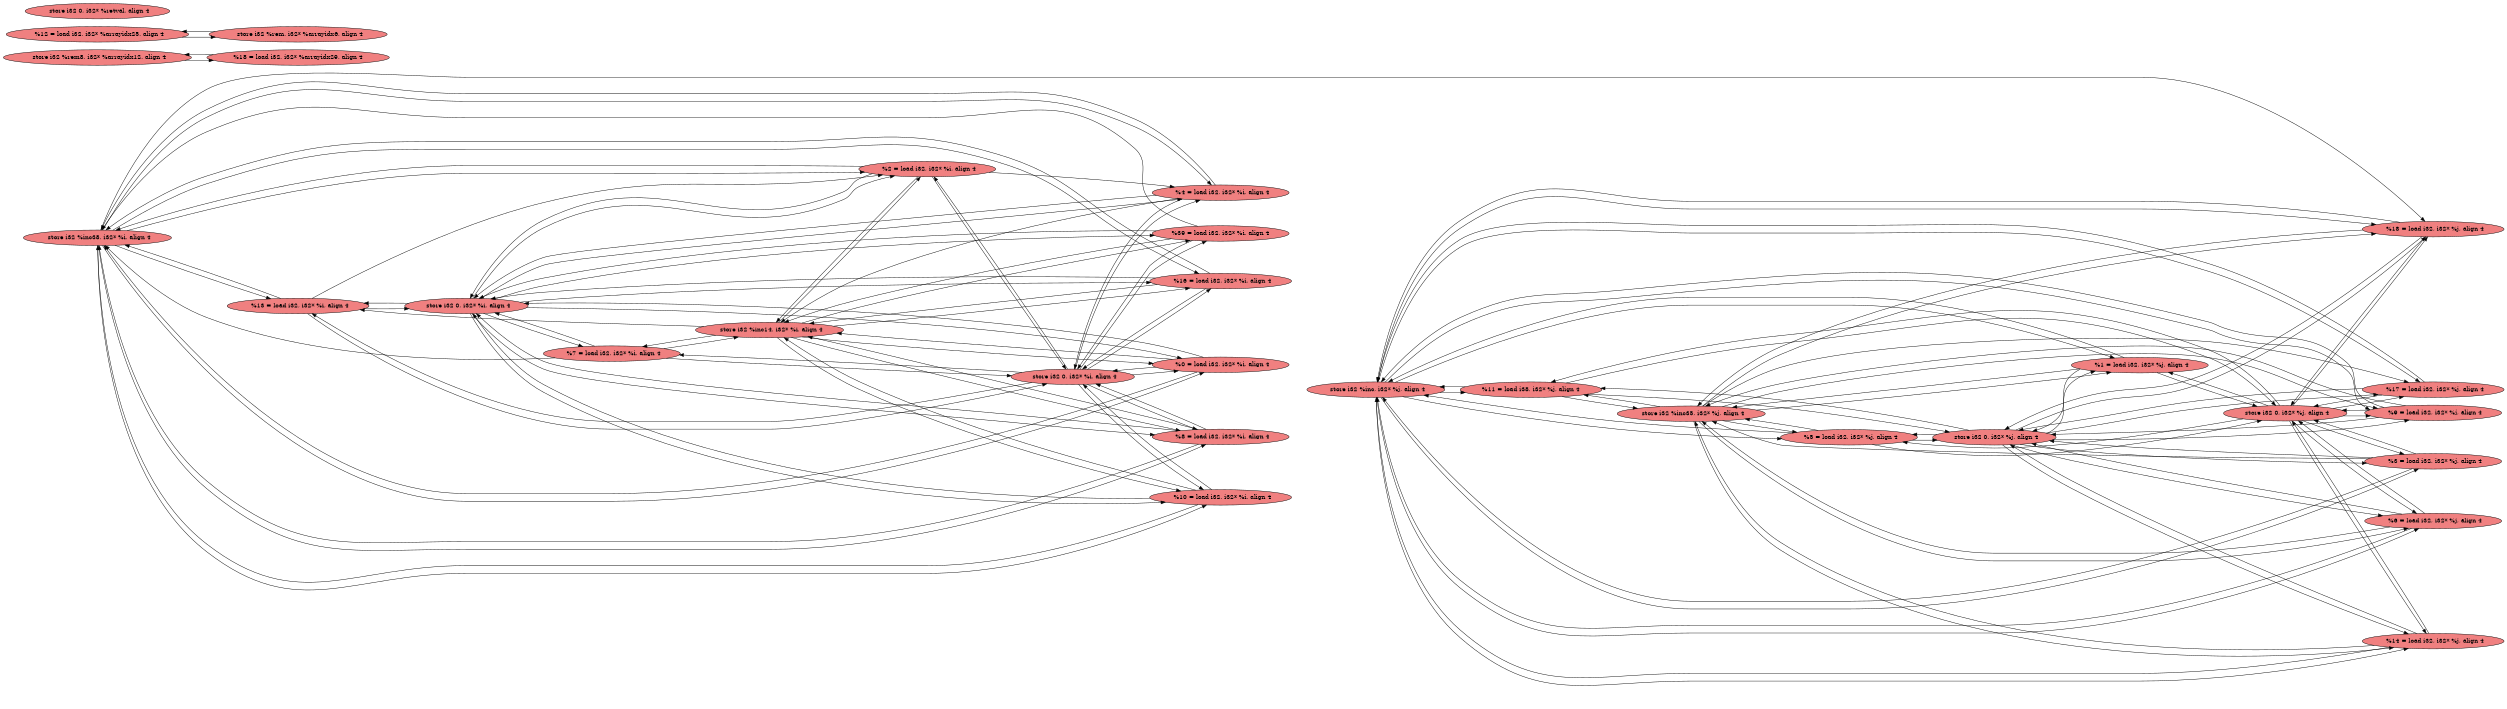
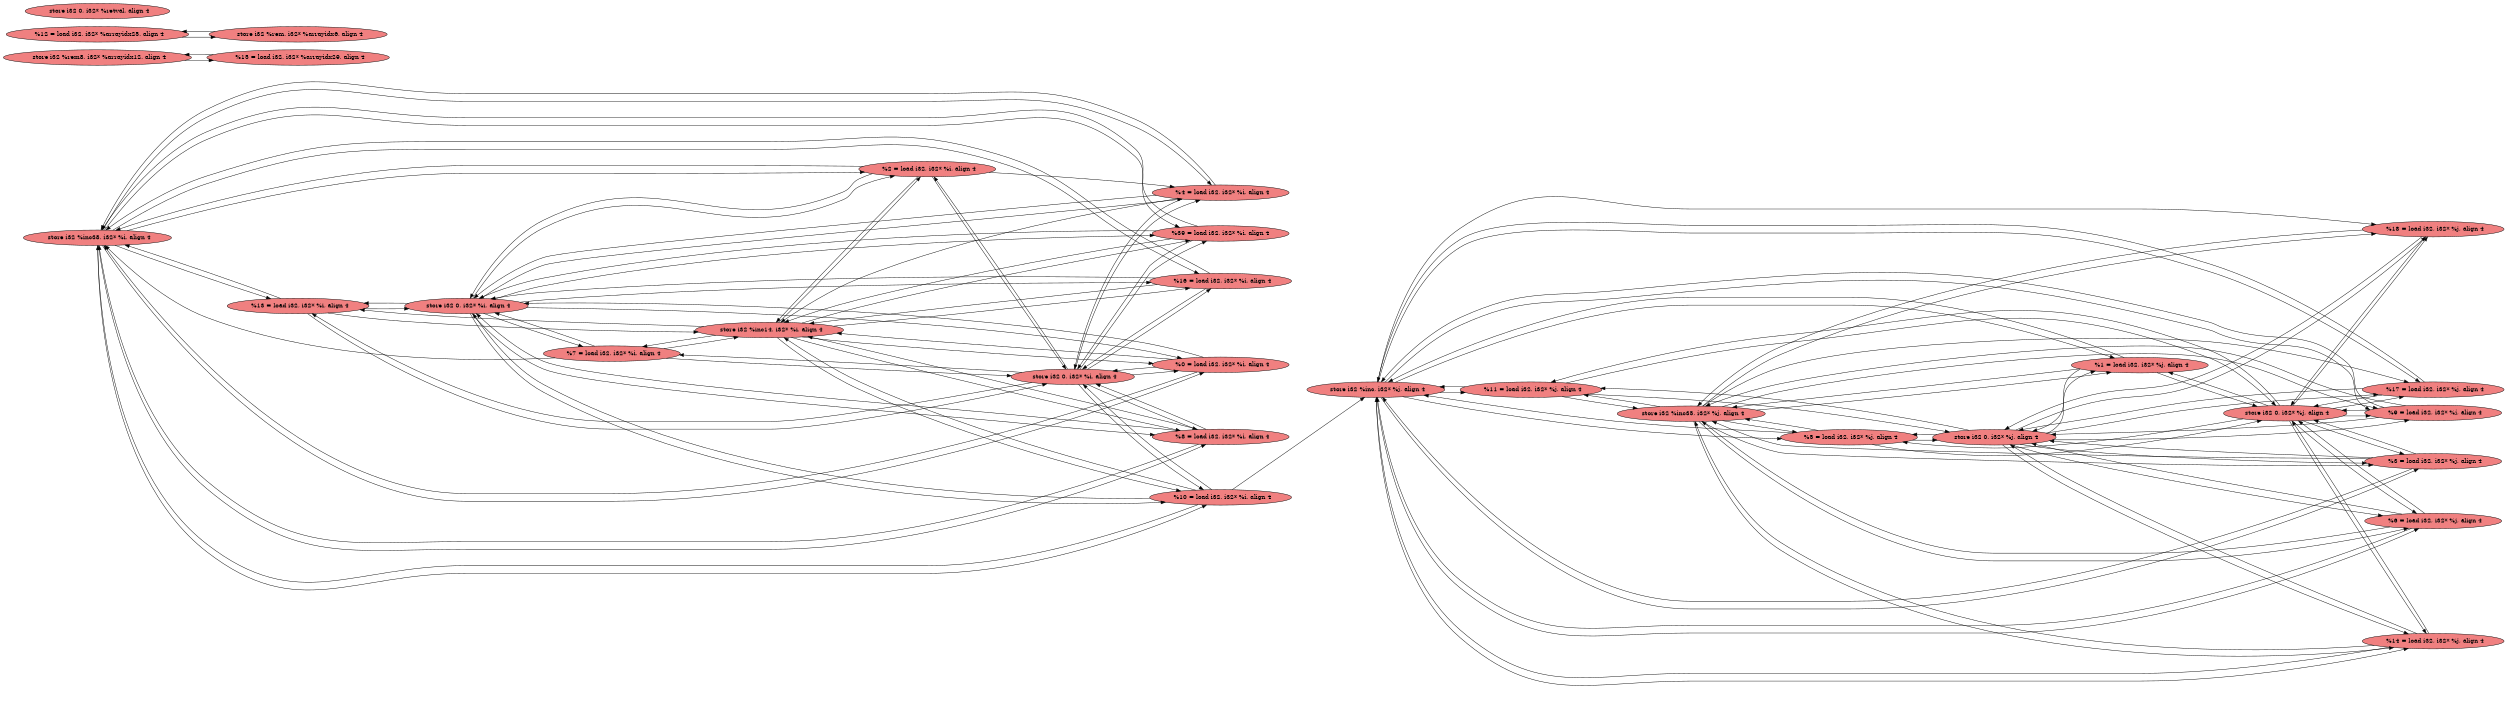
(298, 58) -> (298, 58)
(1244, 77) -> (649, 125)
(585, 194) -> (511, 327)
(1836, 201) -> (1297, 445)
(1531, 390) -> (1531, 390)
none -> (2032, 461)
